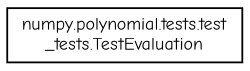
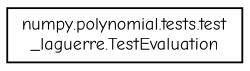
(125, 35) -> (125, 35)
